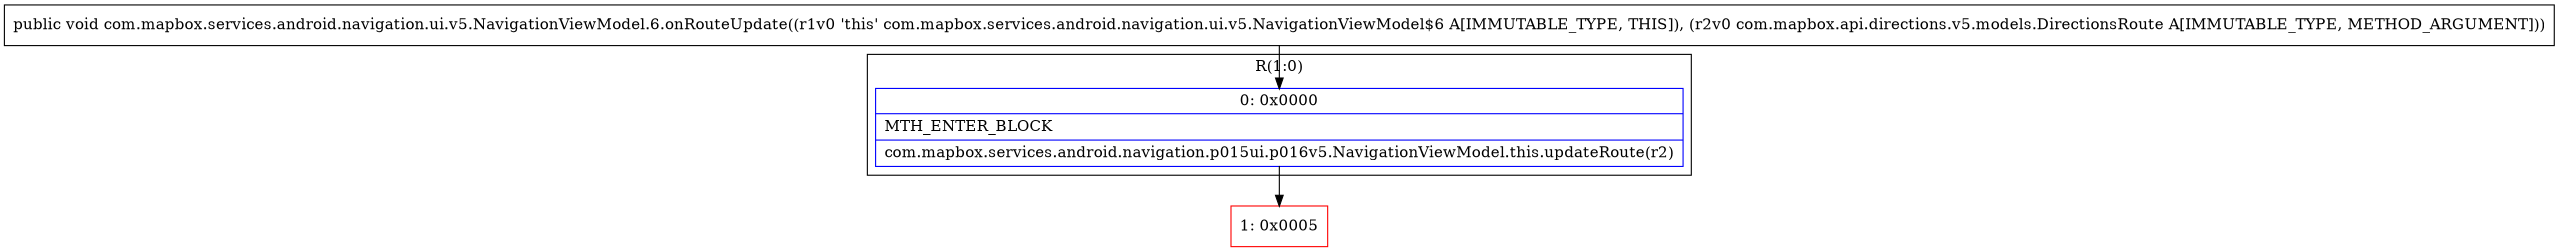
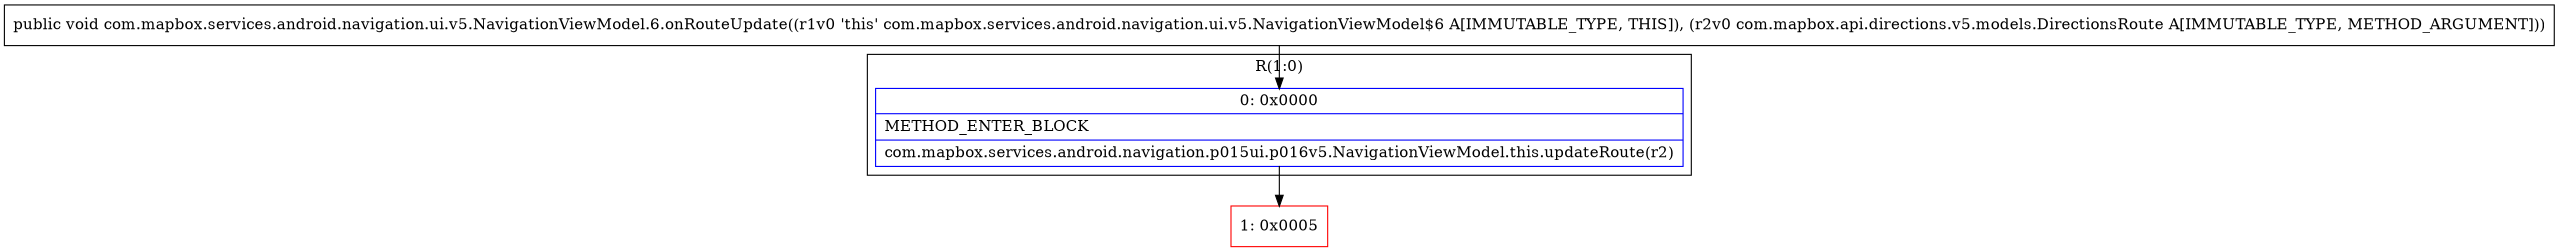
(969, 126) -> (987, 126)
